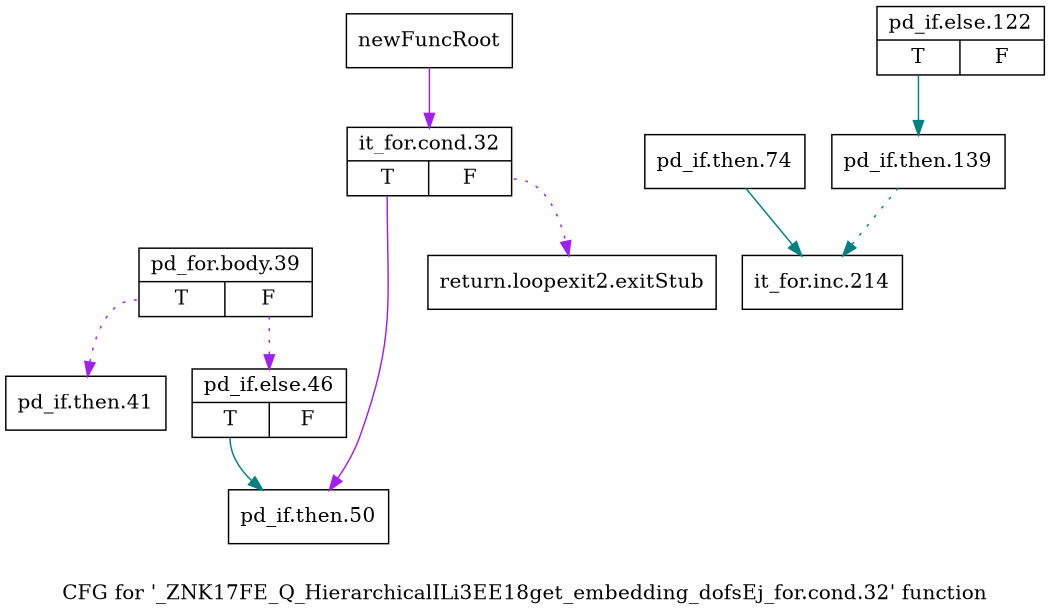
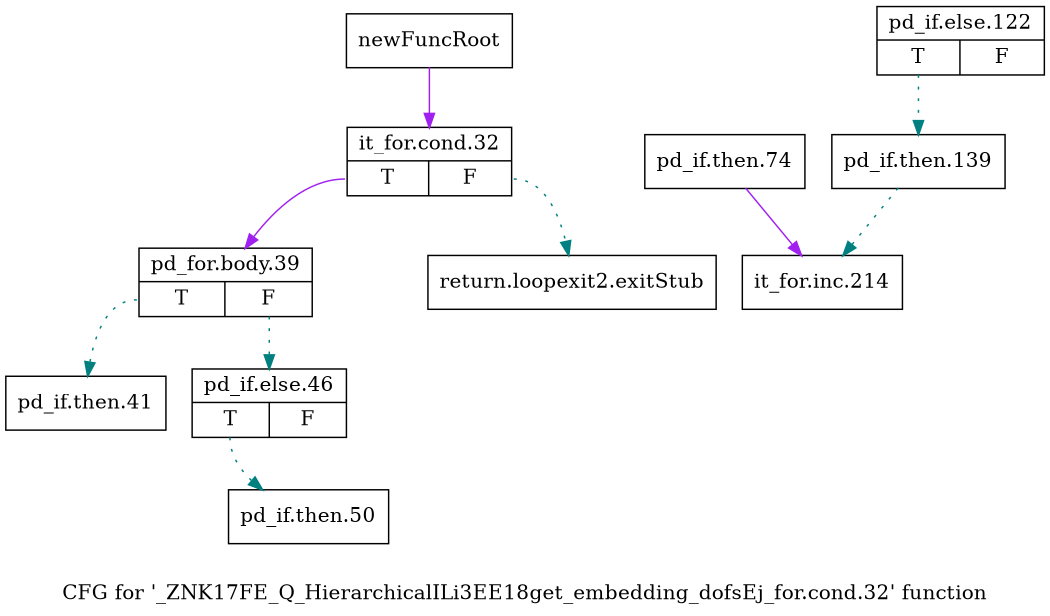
(918, 98) -> (918, 98)
(549, 201) -> (549, 201)
(769, 216) -> (769, 216)
(103, 322) -> (103, 322)
(269, 336) -> (269, 336)
(385, 341) -> (293, 198)
(236, 461) -> (236, 461)
